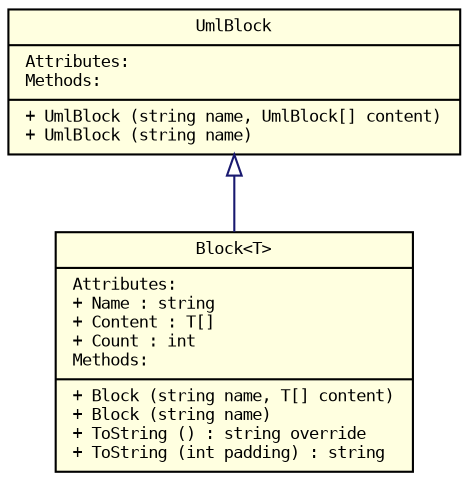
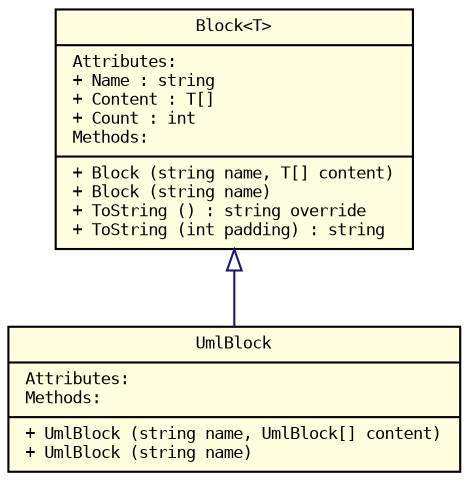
(234, 204) -> (234, 299)
